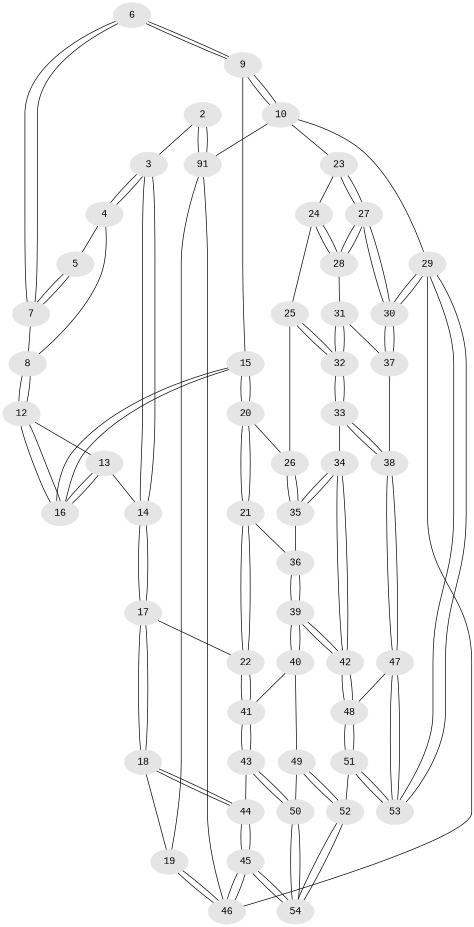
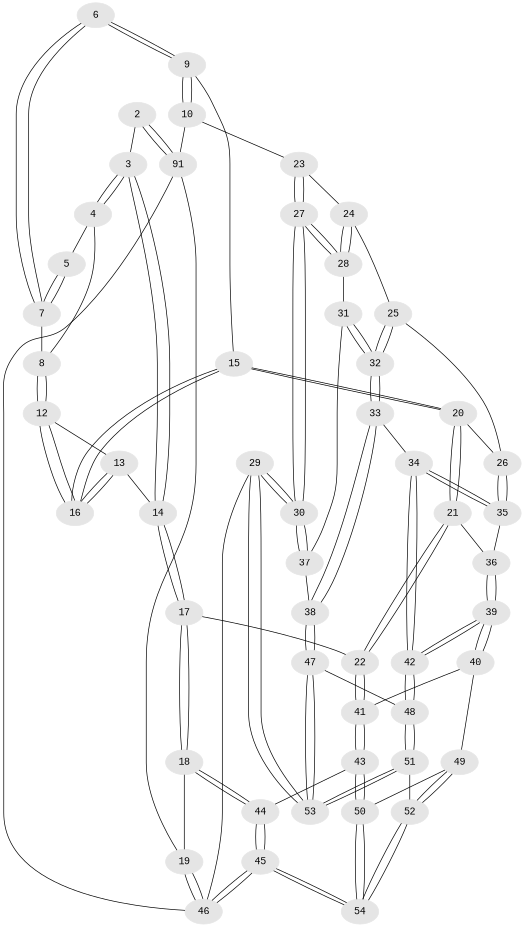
(379, 168) -> none
